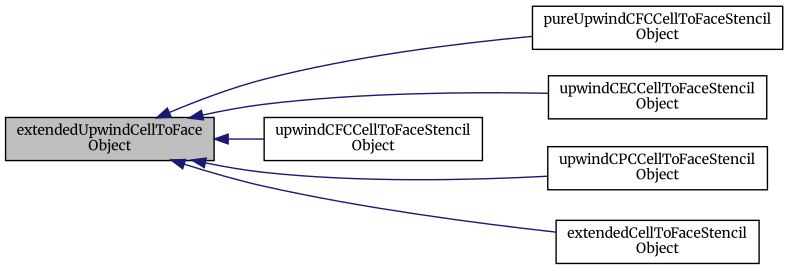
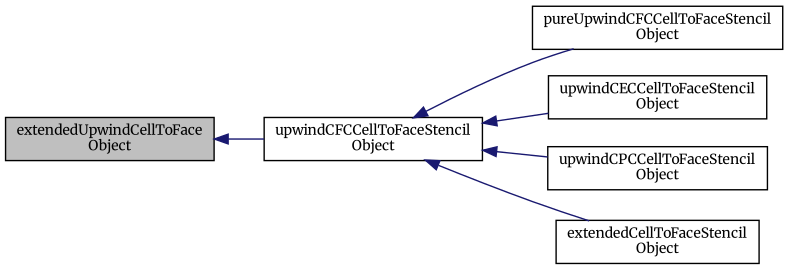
(348, 61) -> (498, 77)
(375, 95) -> (522, 117)
(376, 179) -> (522, 154)
(369, 206) -> (513, 195)
